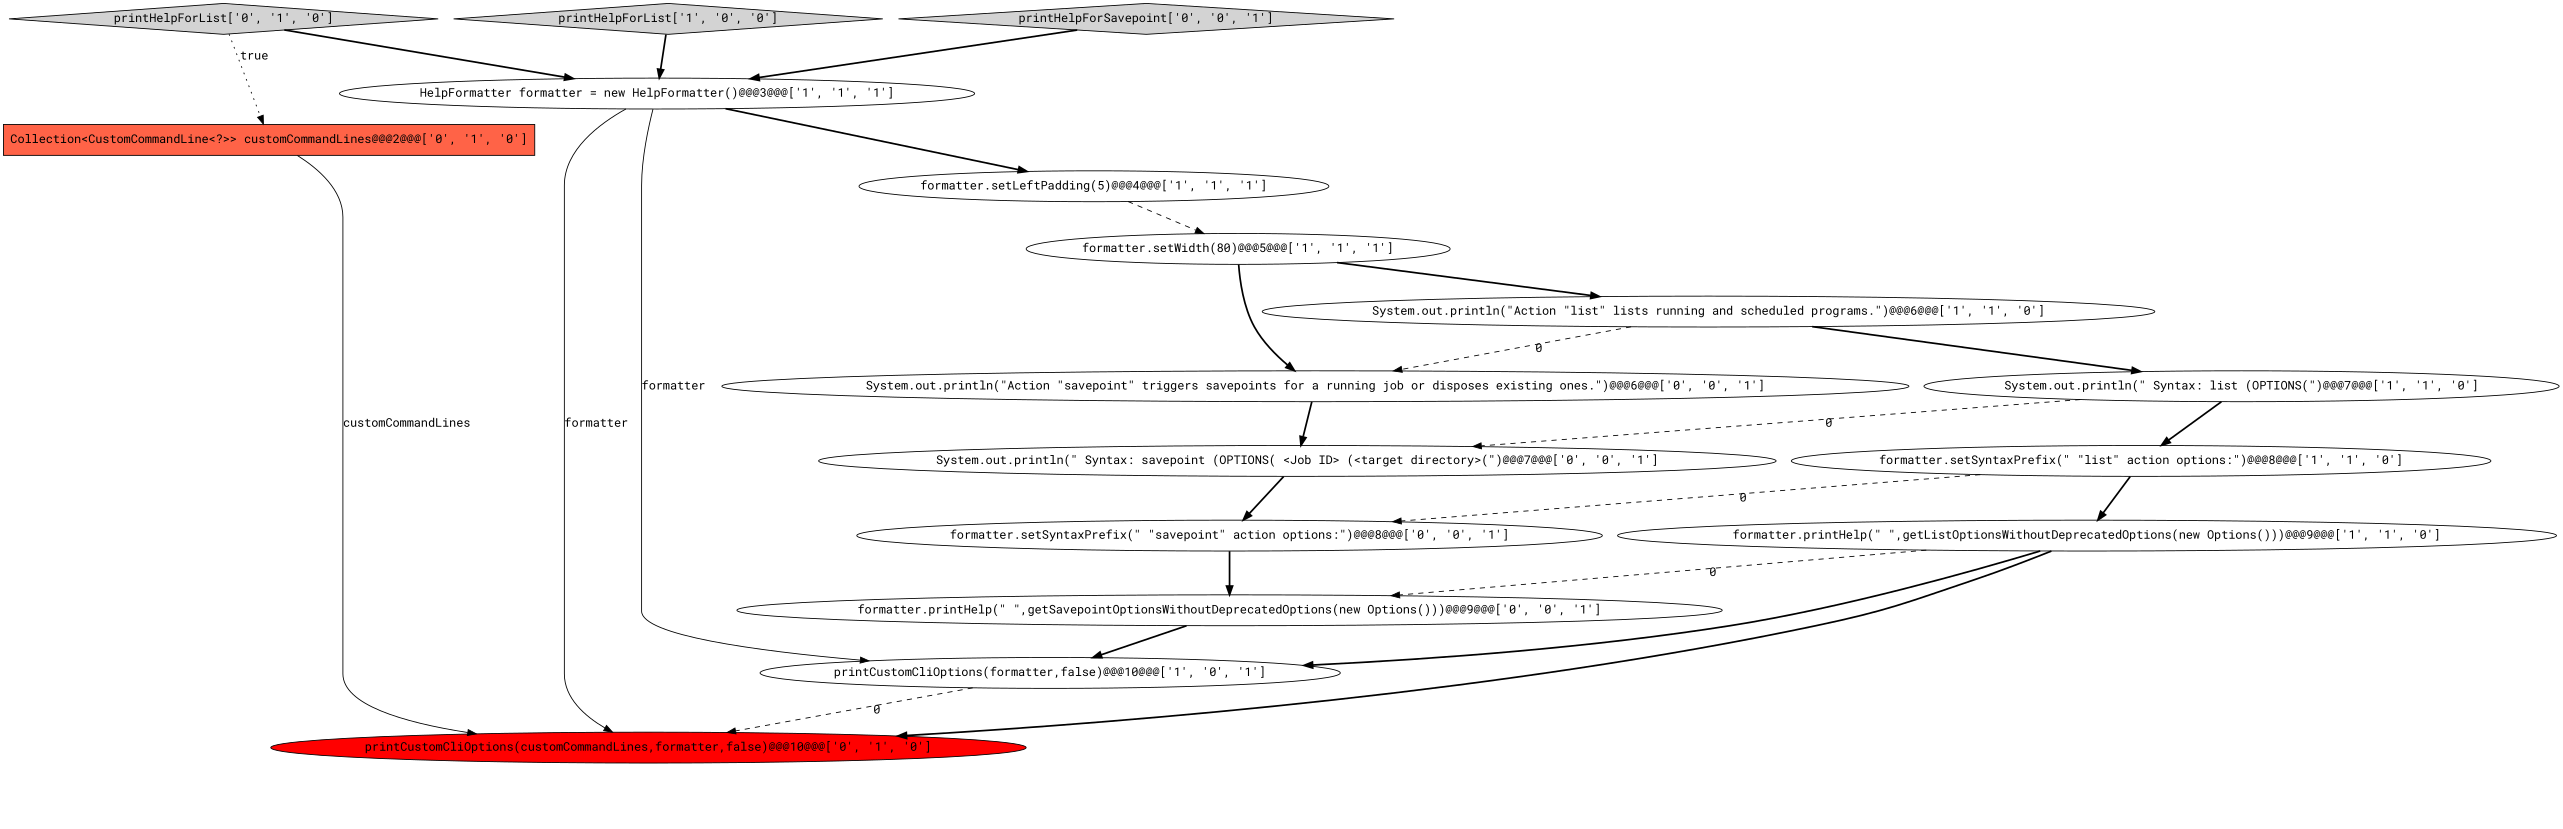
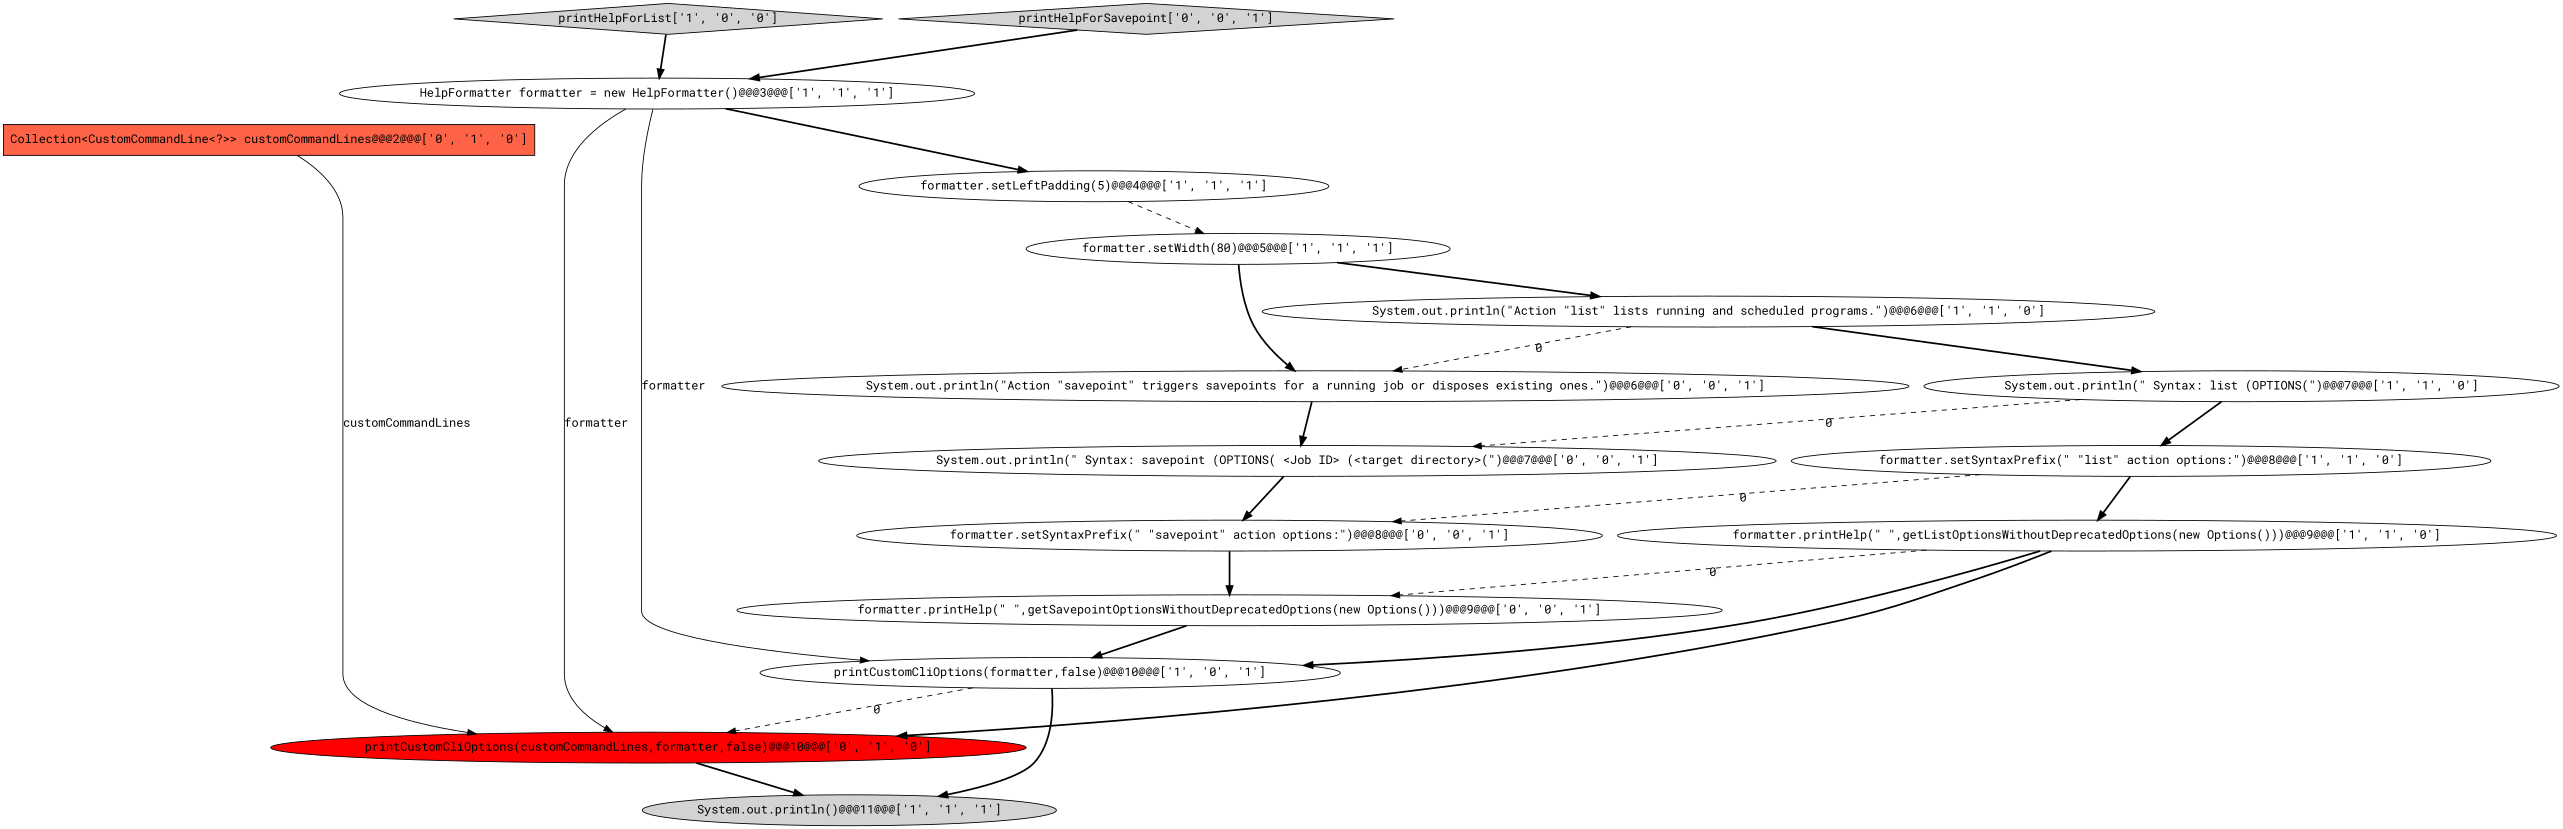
(224, 19) -> none
none -> (849, 810)
